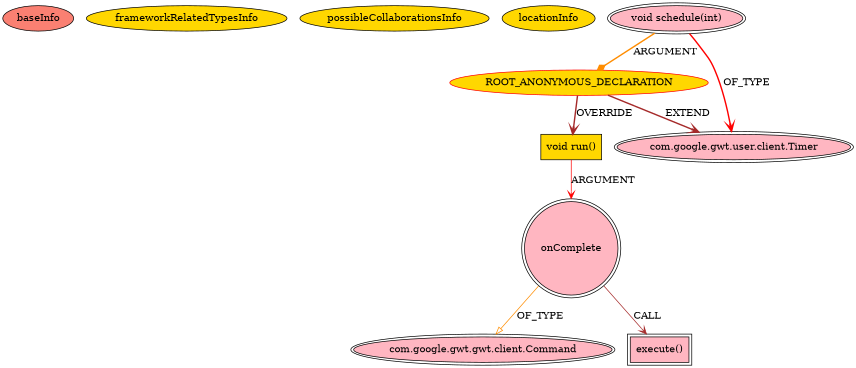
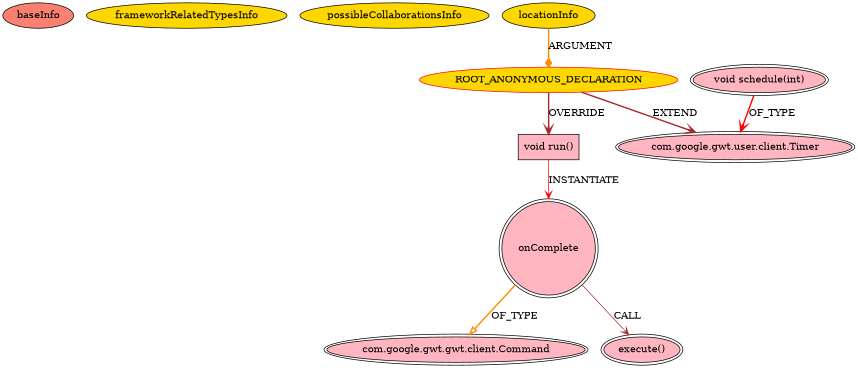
(630, 49) -> (549, 43)
(571, 147) -> (549, 147)
(603, 181) -> (584, 181)
(520, 307) -> (495, 307)
(660, 350) -> (642, 350)
